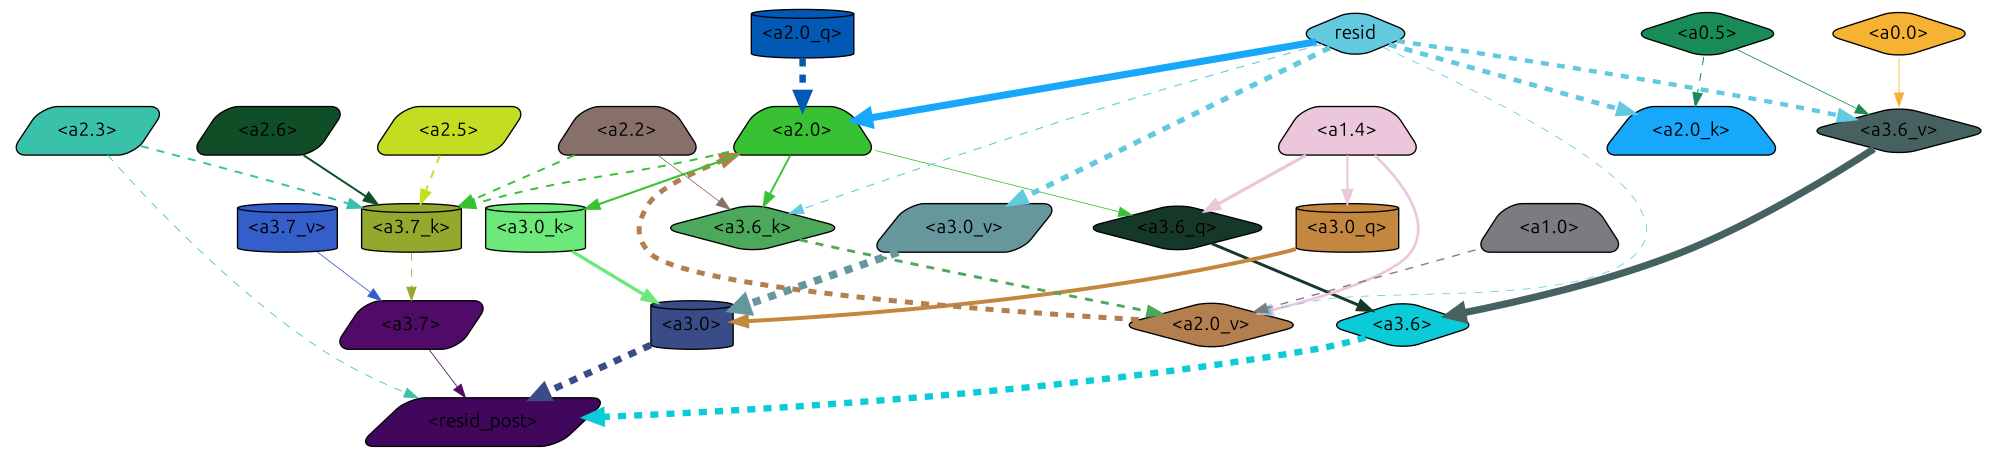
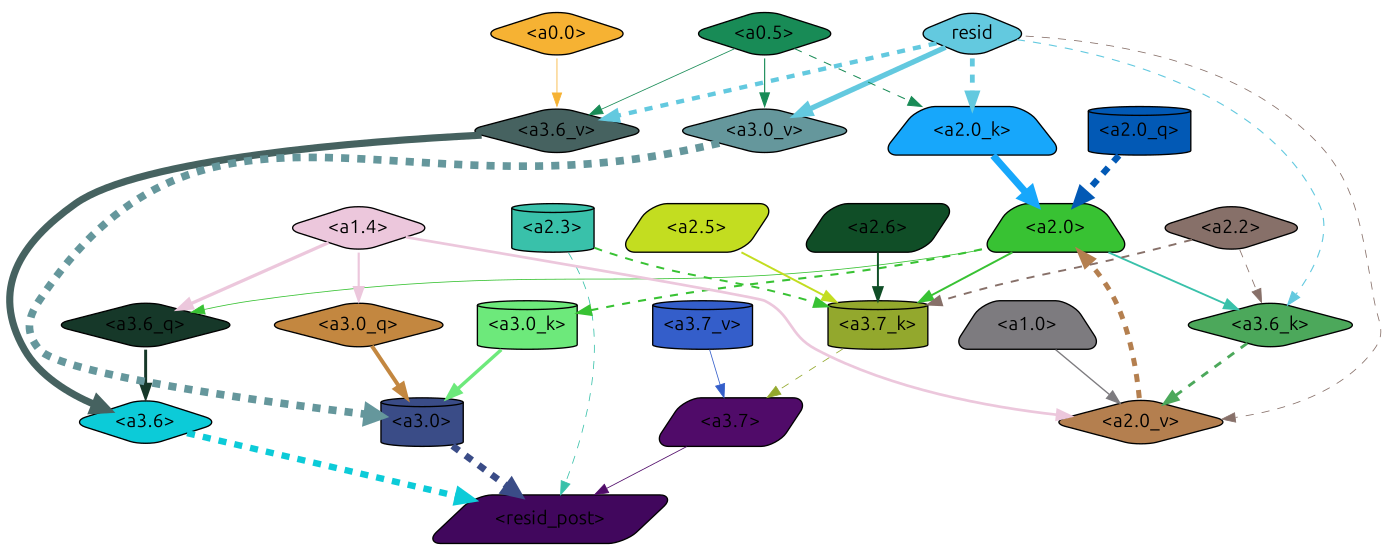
none -> (765, 74)
(1093, 80) -> (1010, 174)
(1177, 122) -> (881, 77)
(88, 131) -> (553, 228)
(627, 131) -> (1231, 228)
(1347, 131) -> (359, 228)
(433, 173) -> (768, 266)
(245, 174) -> (671, 270)
(780, 175) -> (1167, 278)
(602, 176) -> (972, 274)
(523, 178) -> (1066, 270)
(658, 183) -> (786, 280)
(695, 183) -> (1248, 270)
(964, 228) -> (765, 131)
(1347, 228) -> (359, 325)
(1628, 258) -> (1337, 167)
(1408, 269) -> (1083, 372)
